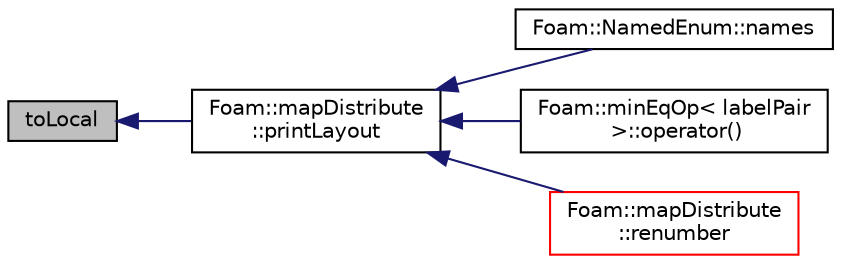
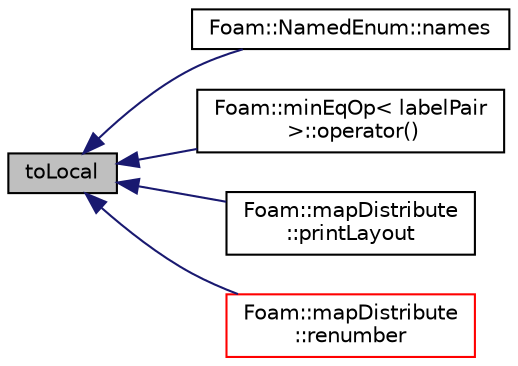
(525, 67) -> (165, 85)
(491, 121) -> (168, 154)
(506, 175) -> (166, 258)
